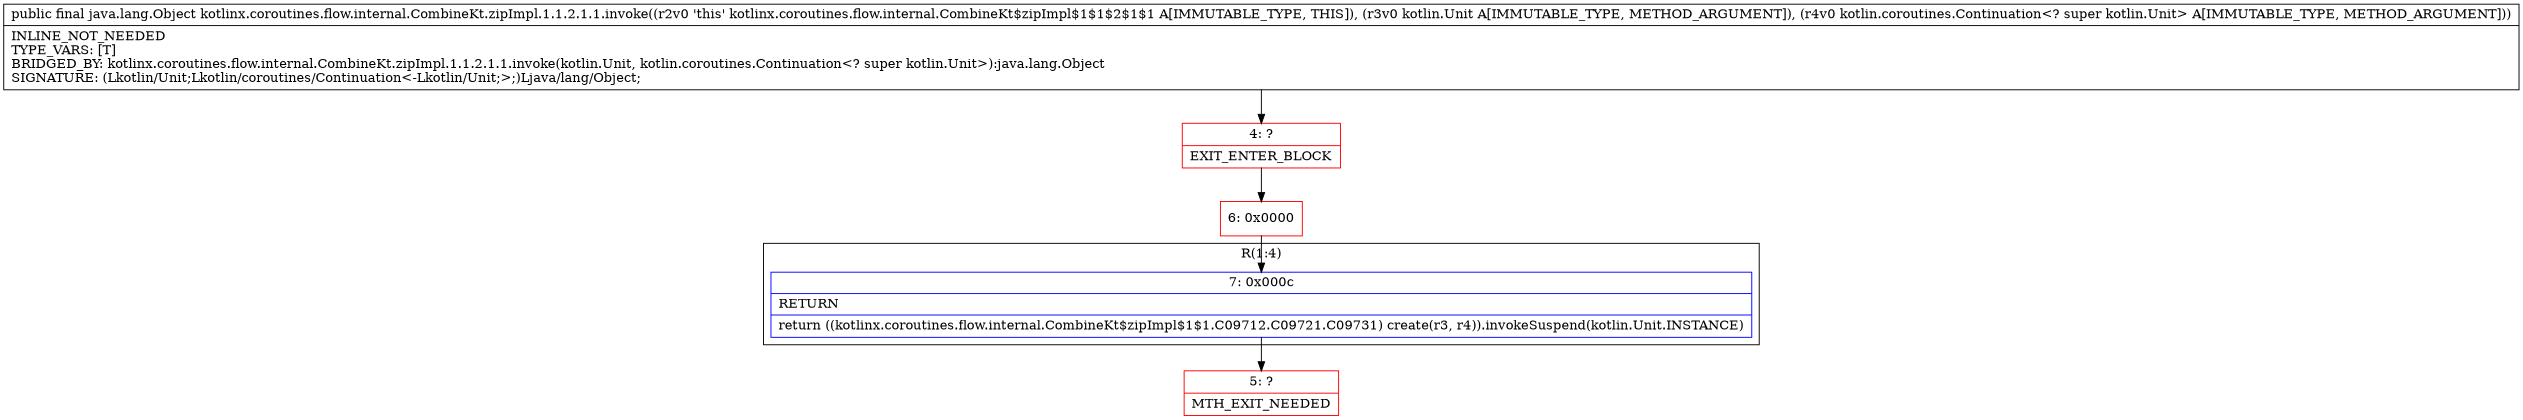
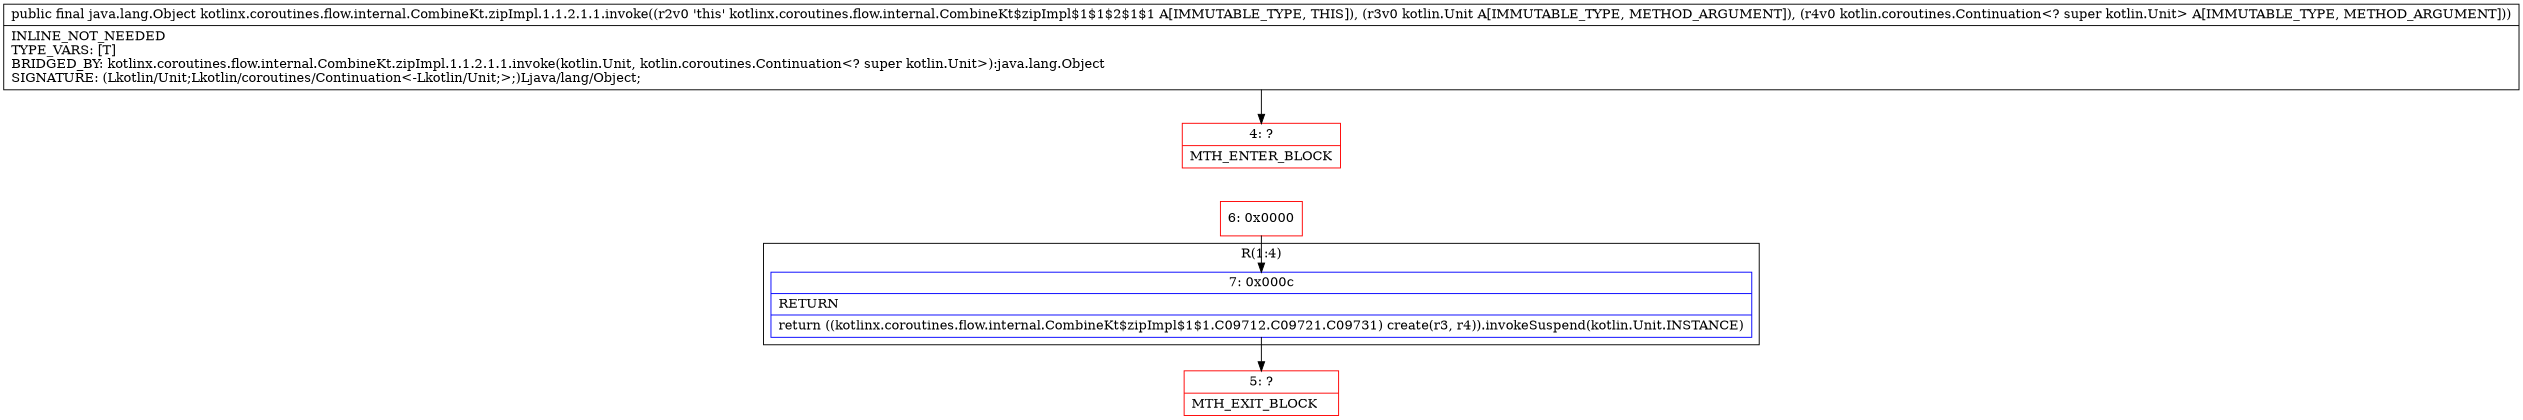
(1261, 156) -> (1261, 156)
(1261, 180) -> none
(1261, 404) -> (1255, 404)
